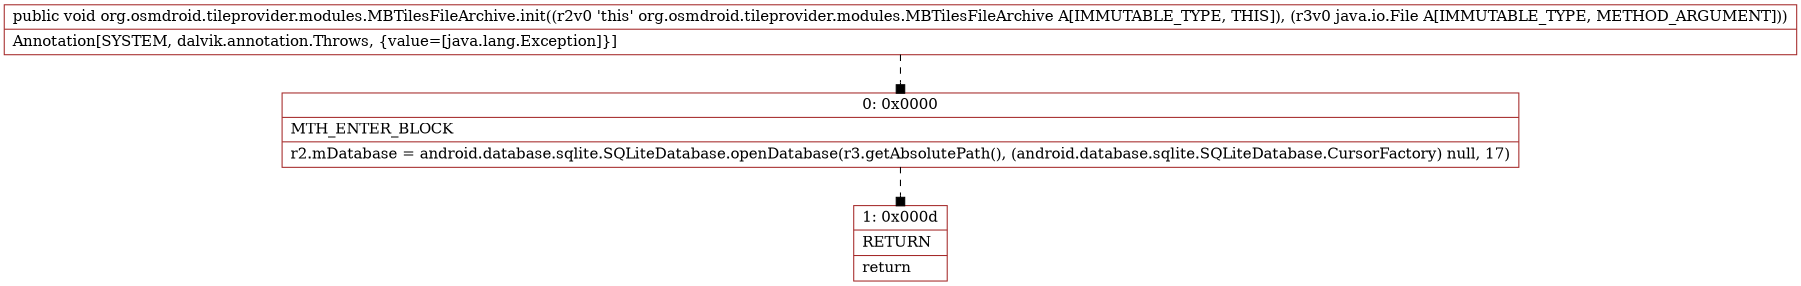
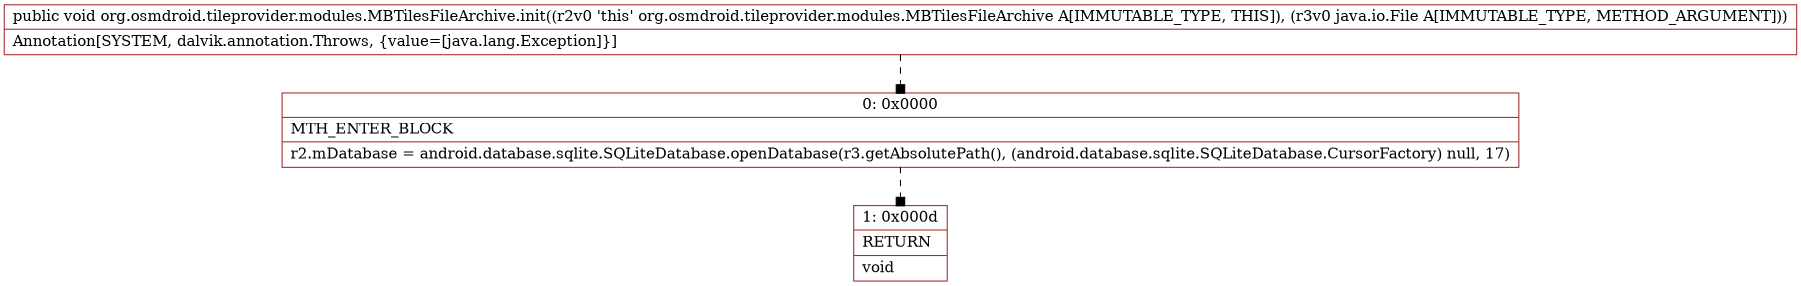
(887, 268) -> (879, 268)
